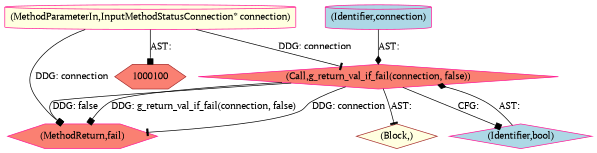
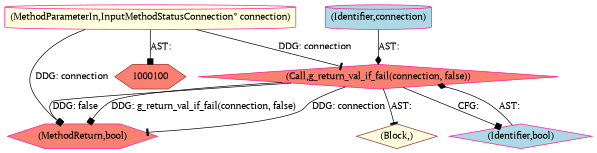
(83, 136) -> (83, 136)
